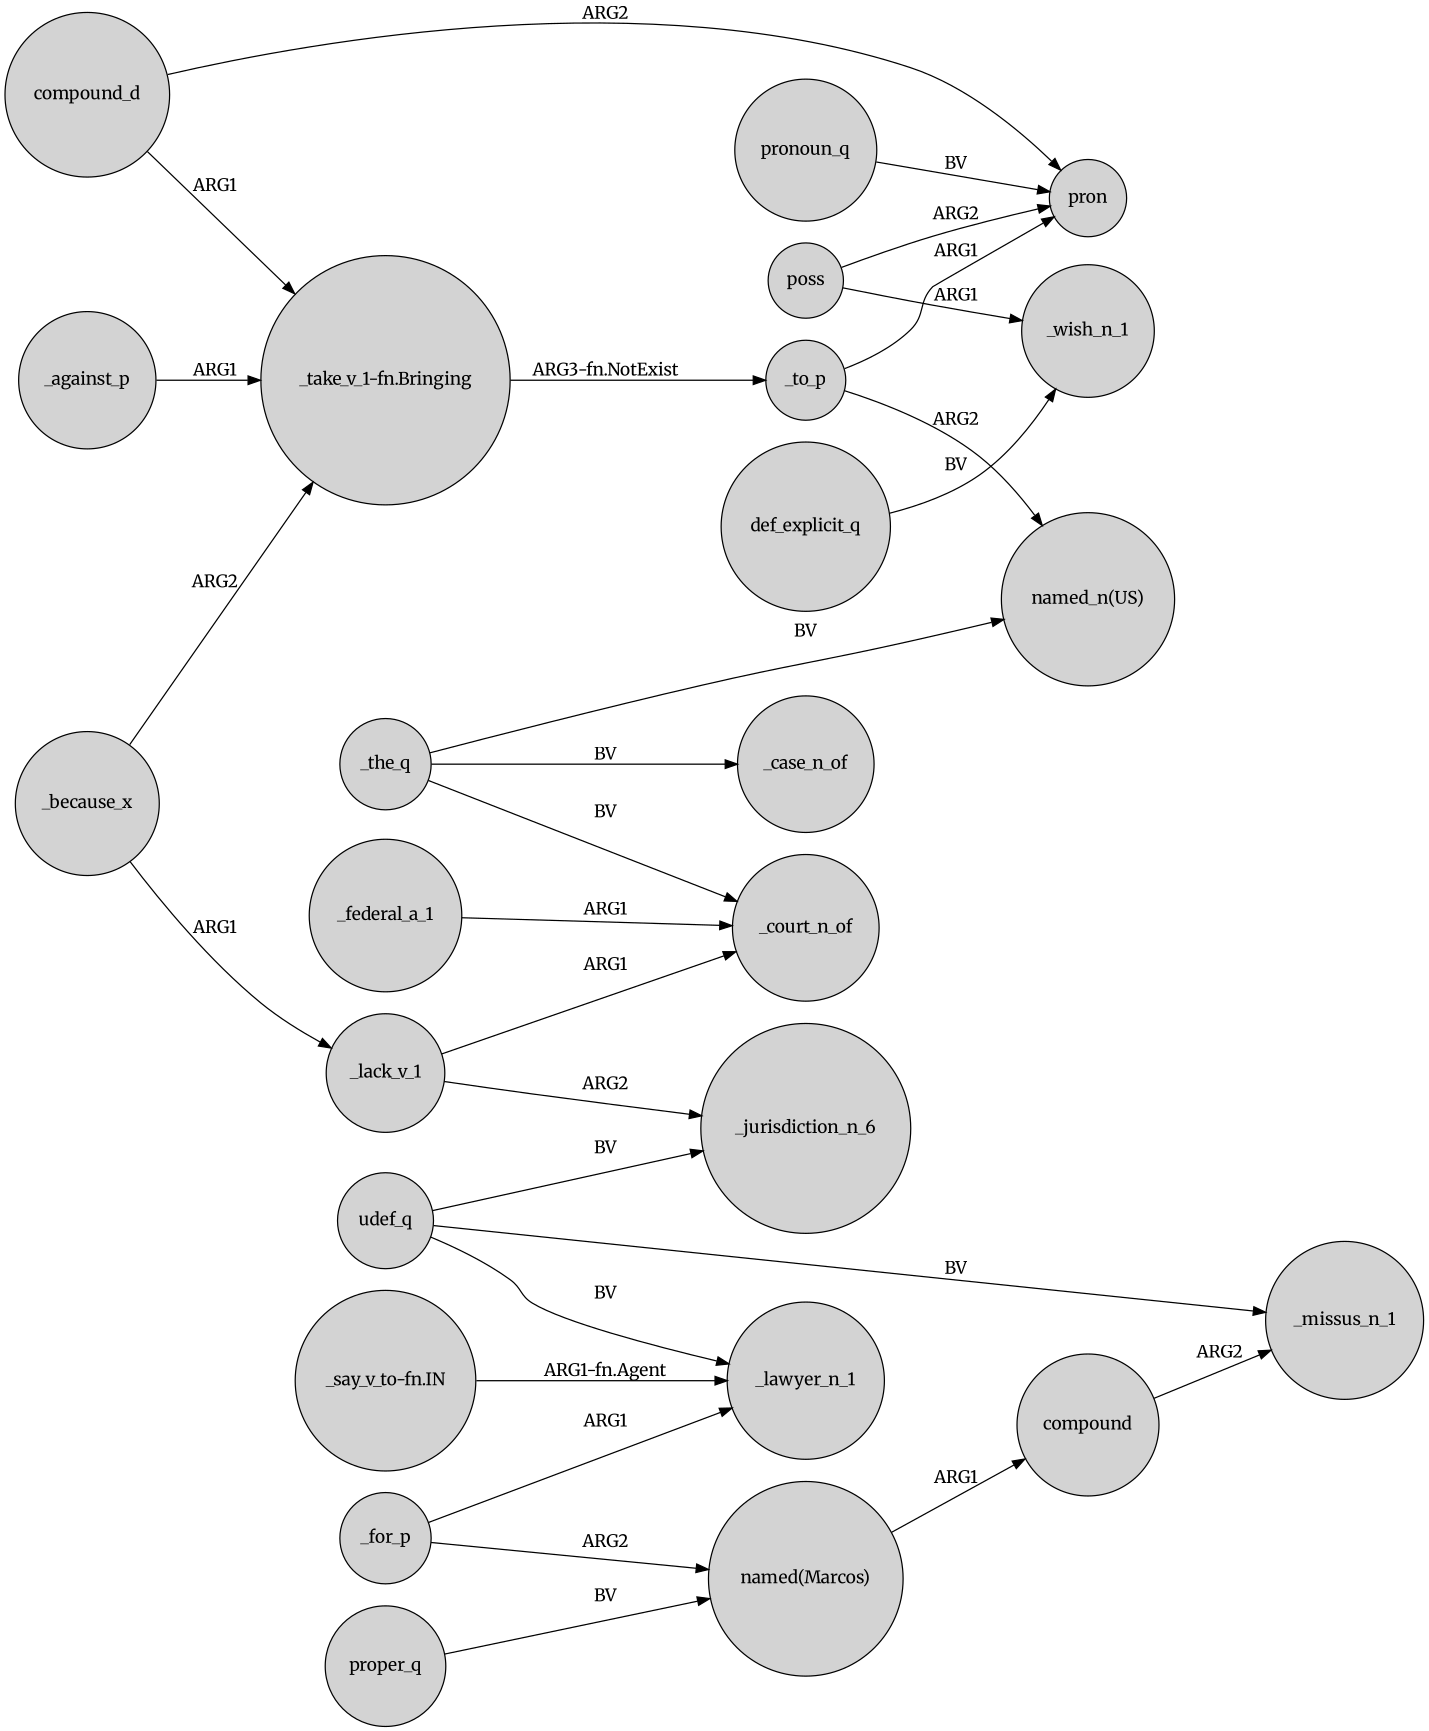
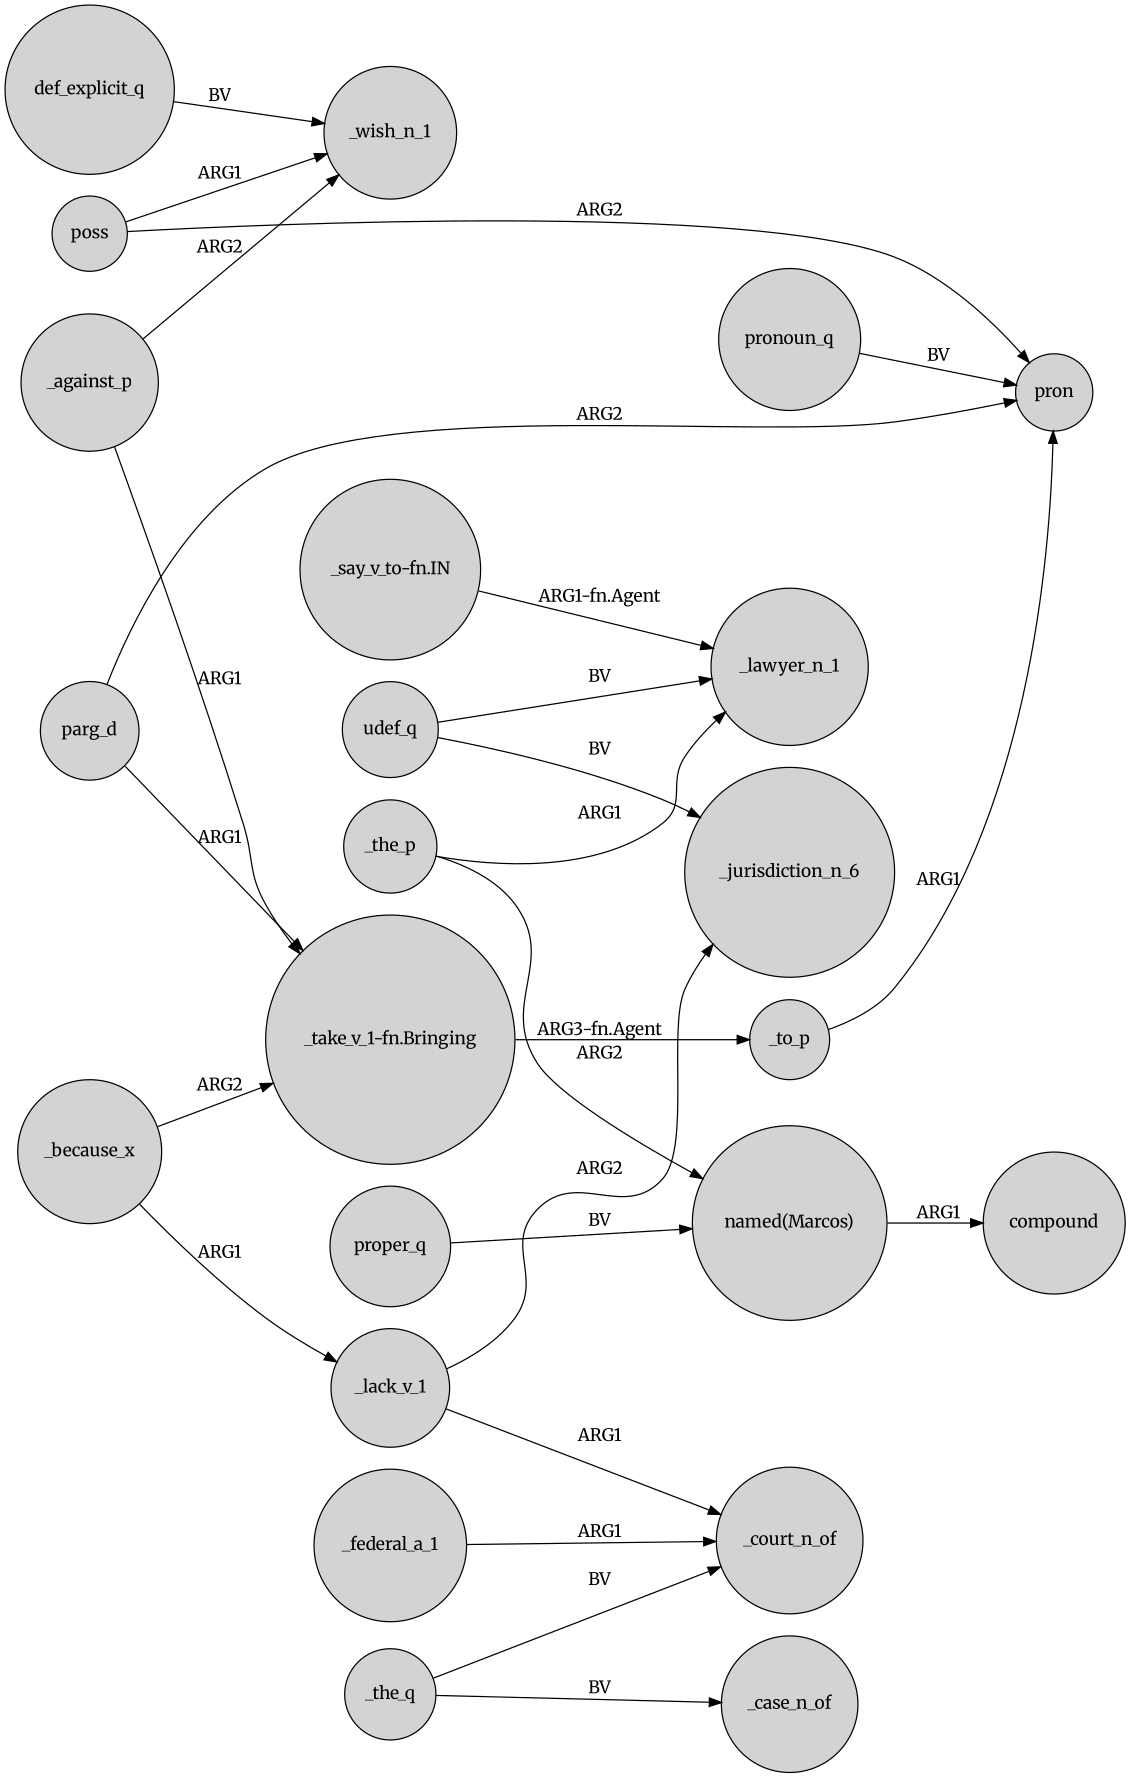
(87, 95) -> (90, 731)
none -> (236, 261)
(606, 371) -> (600, 1030)
(1088, 599) -> none
(1345, 1320) -> none
(386, 1538) -> (390, 846)
